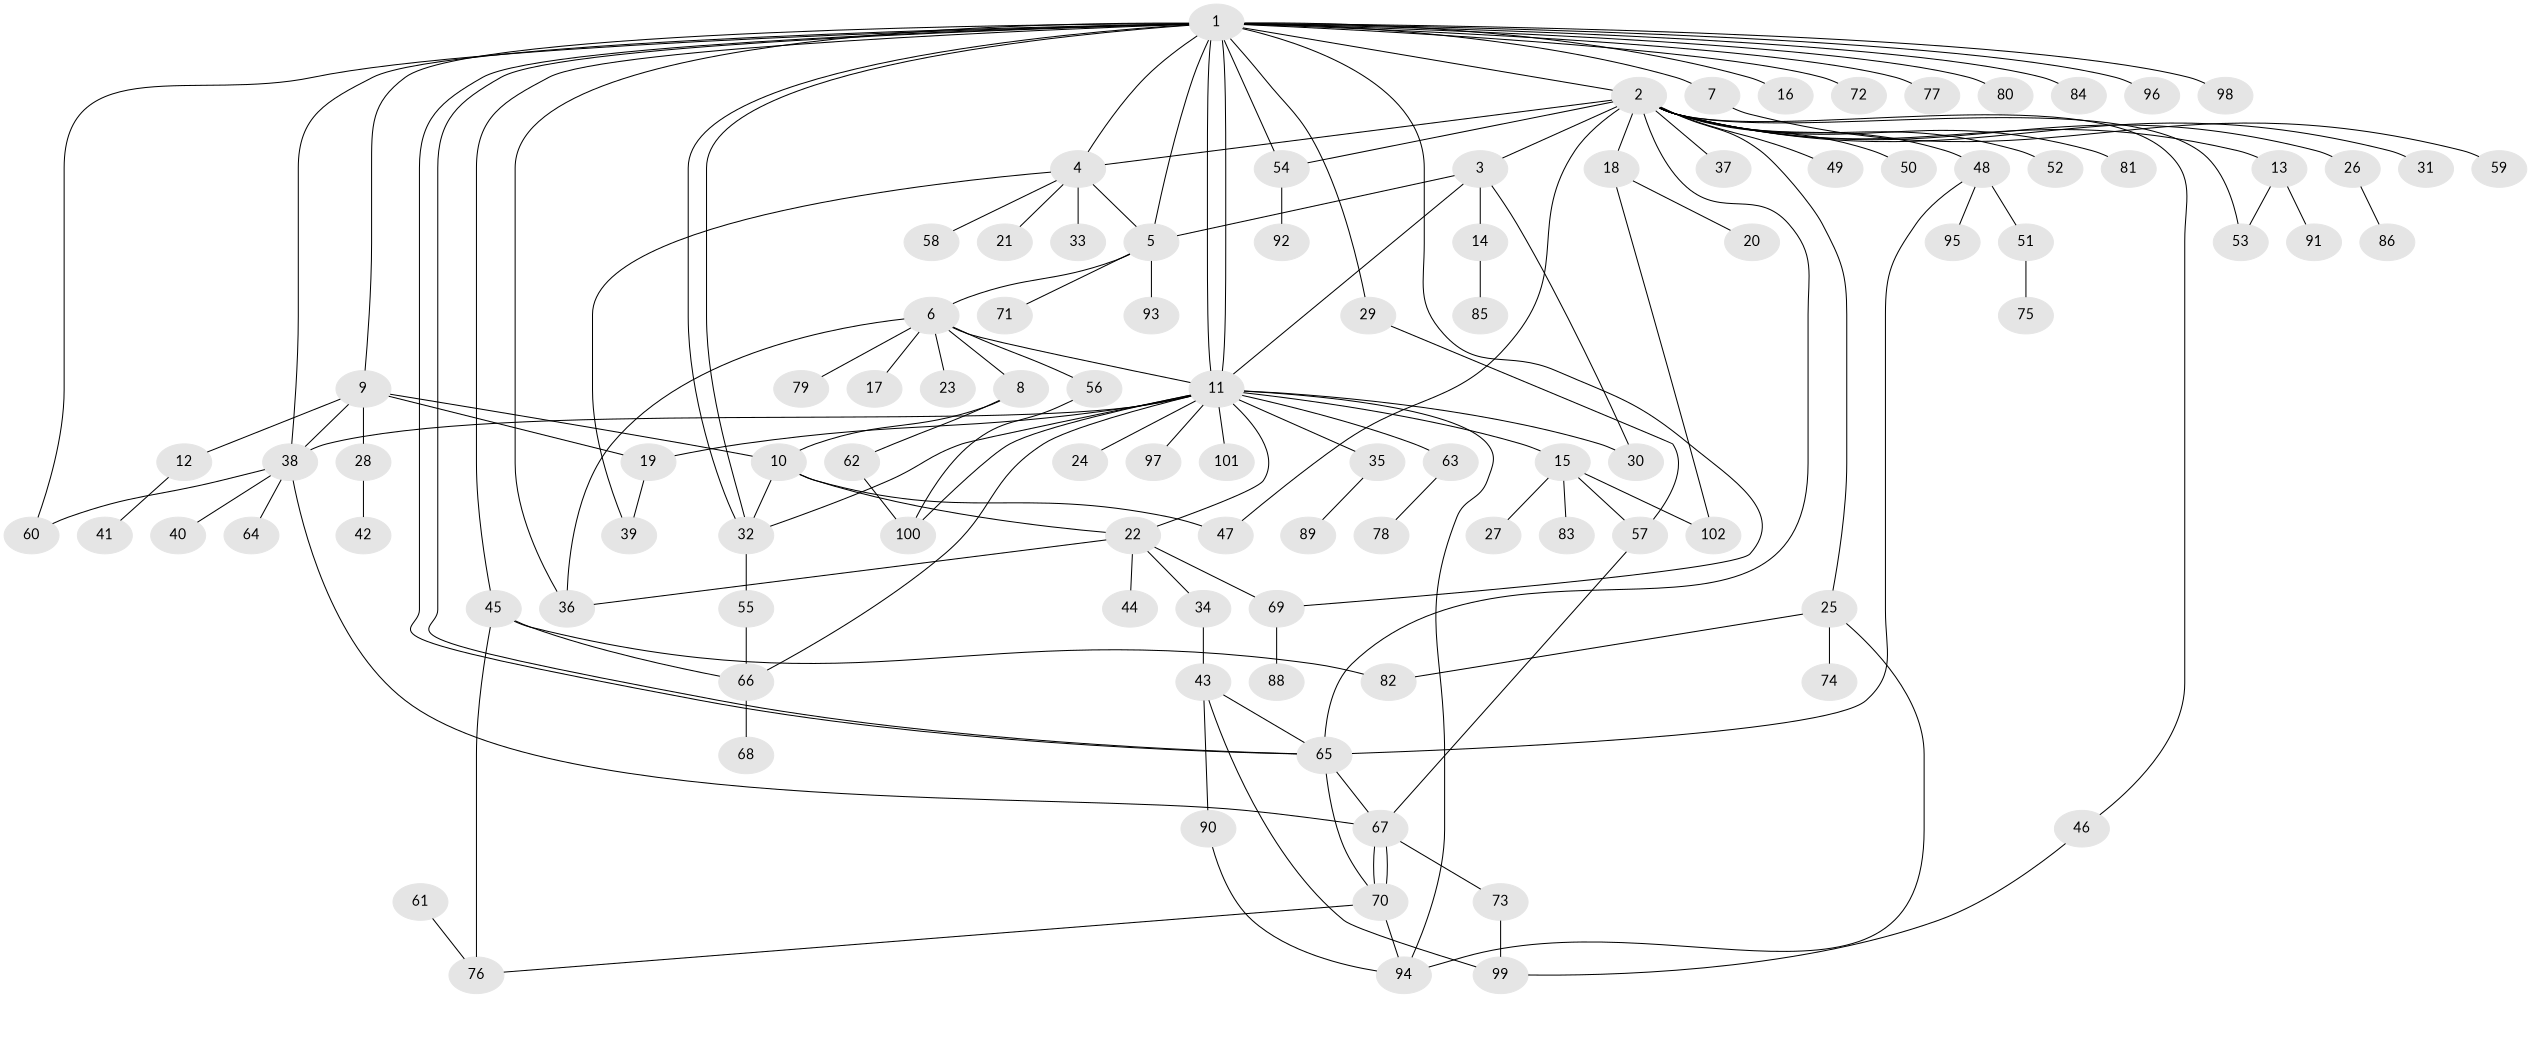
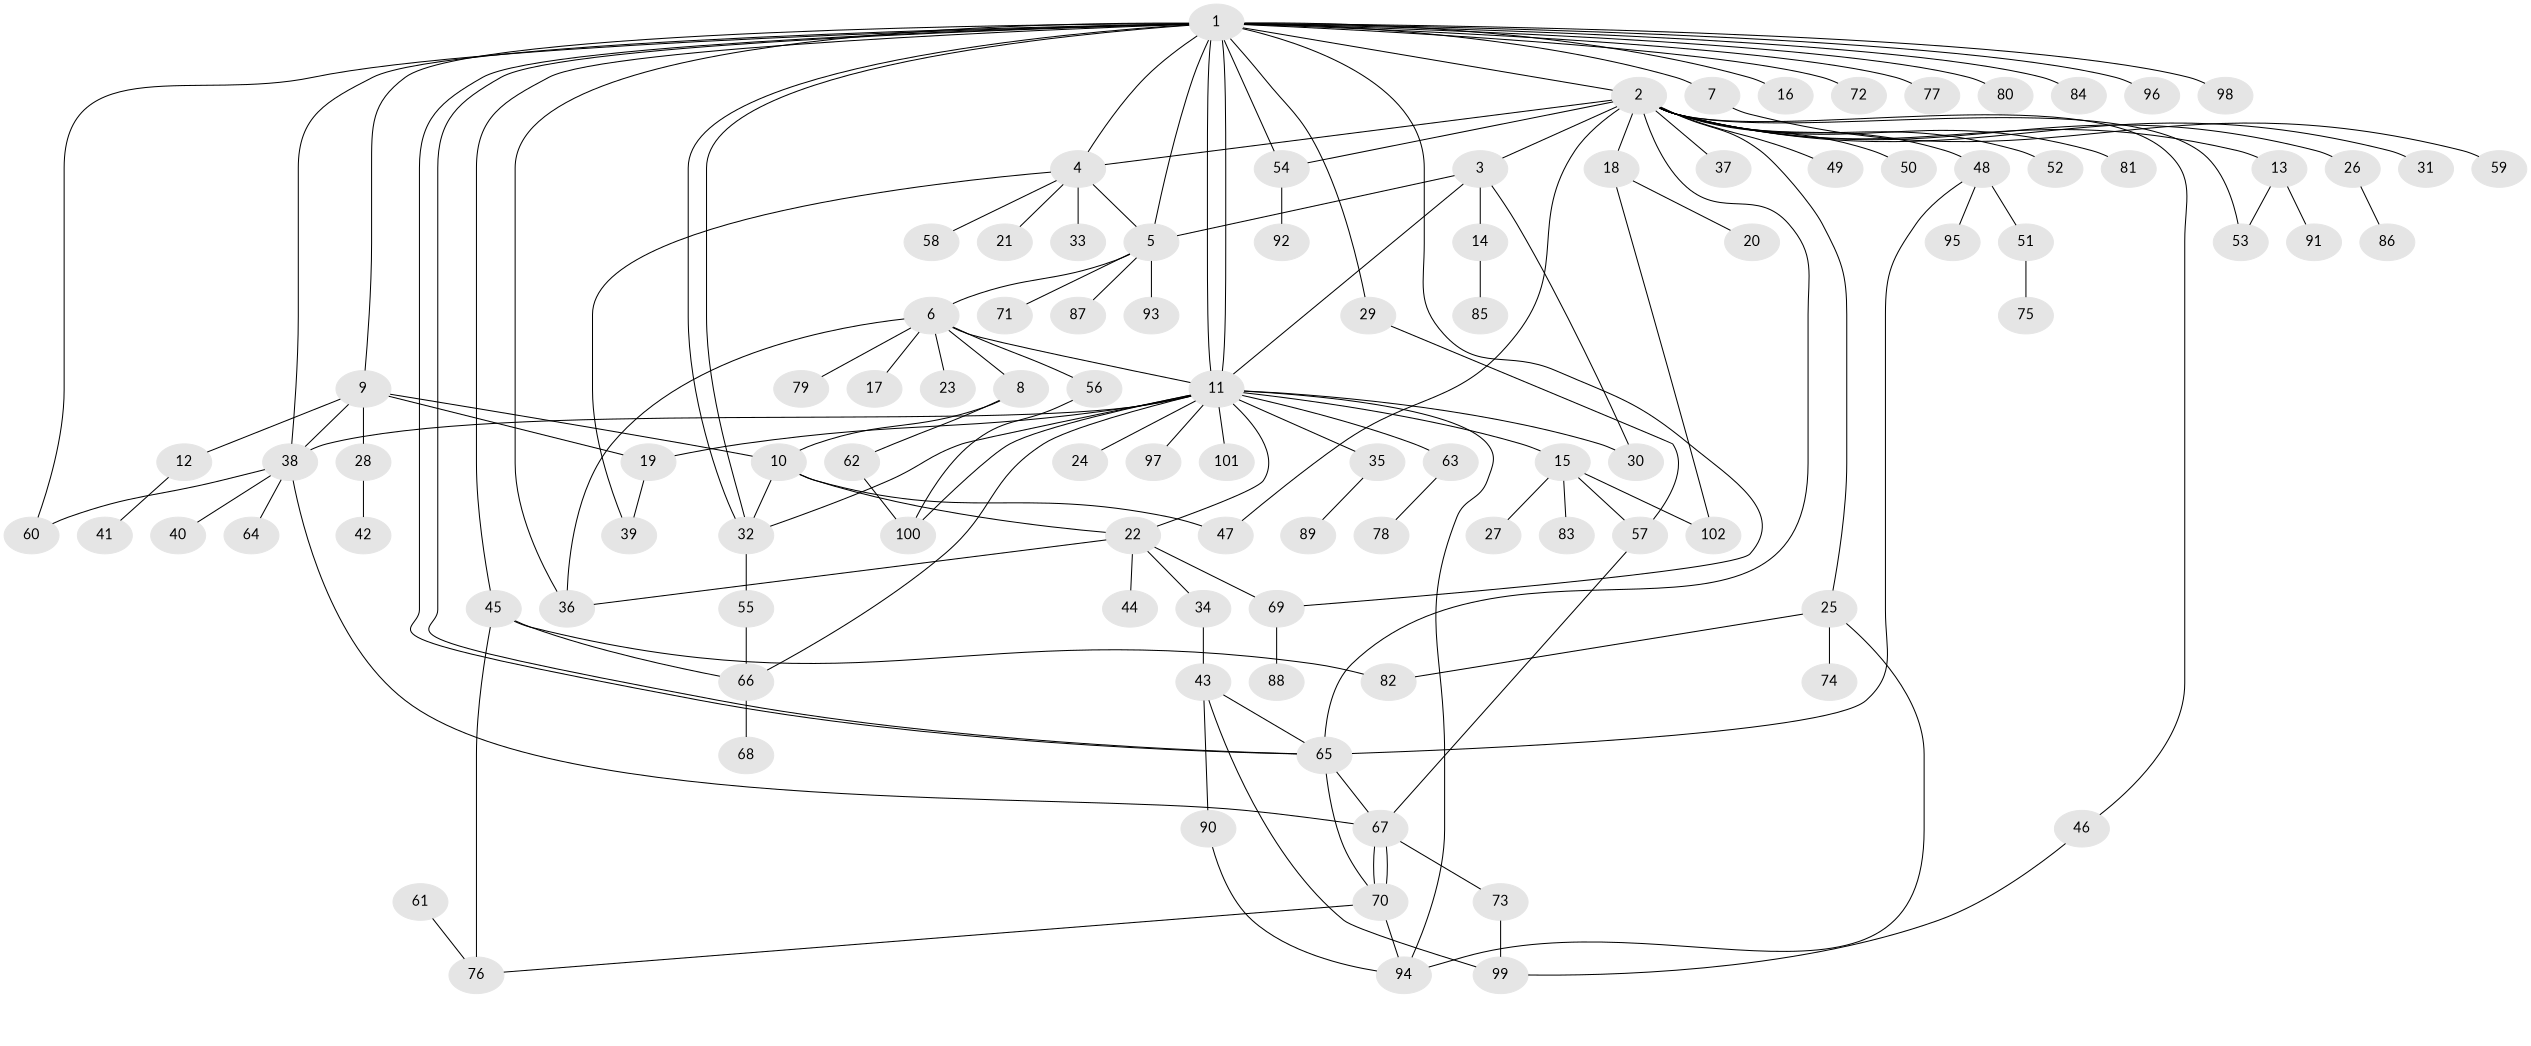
none -> (1078, 316)
